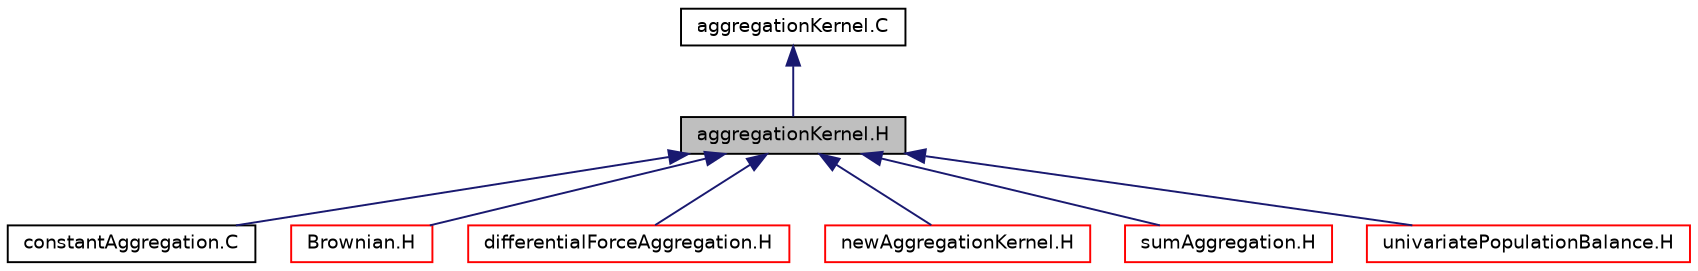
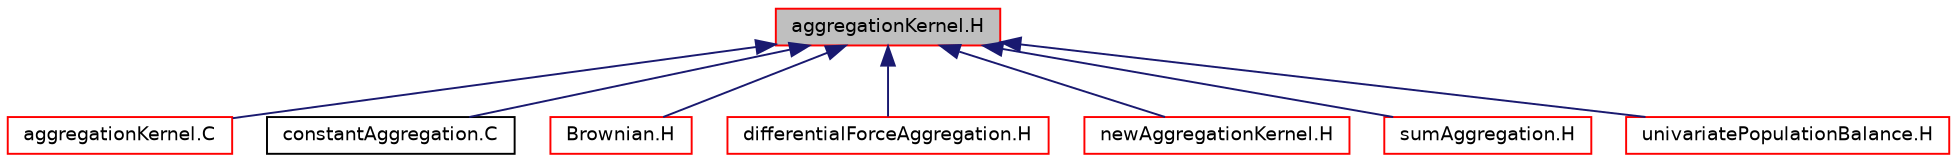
(793, 27) -> (120, 135)
(793, 91) -> (494, 83)
(793, 135) -> (888, 27)
